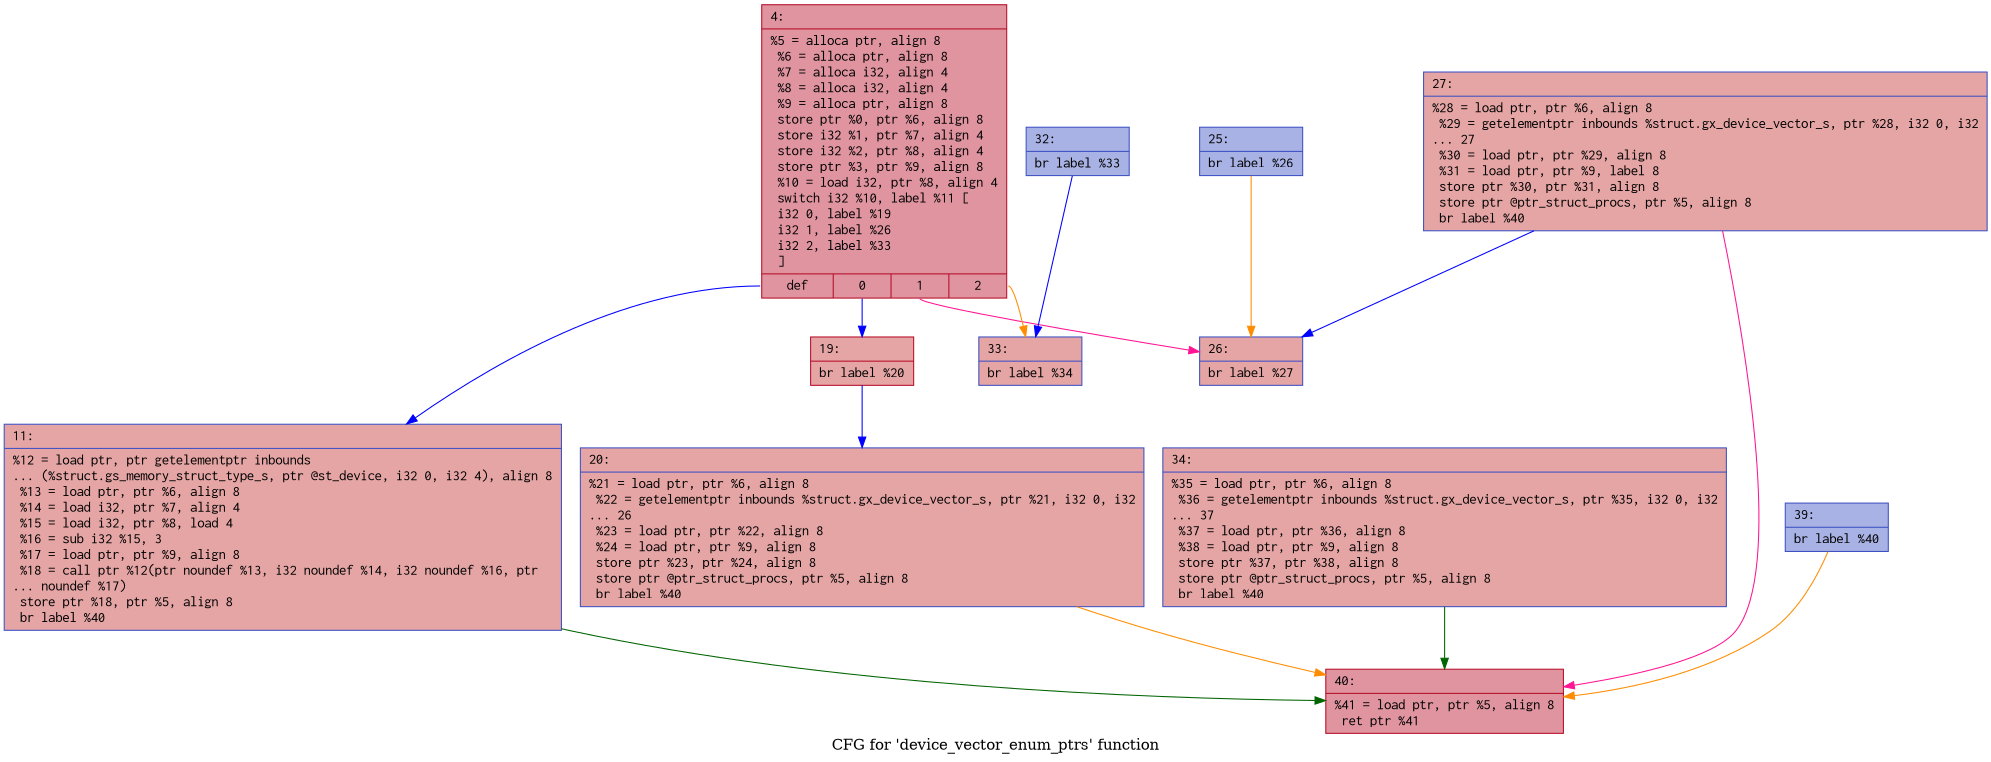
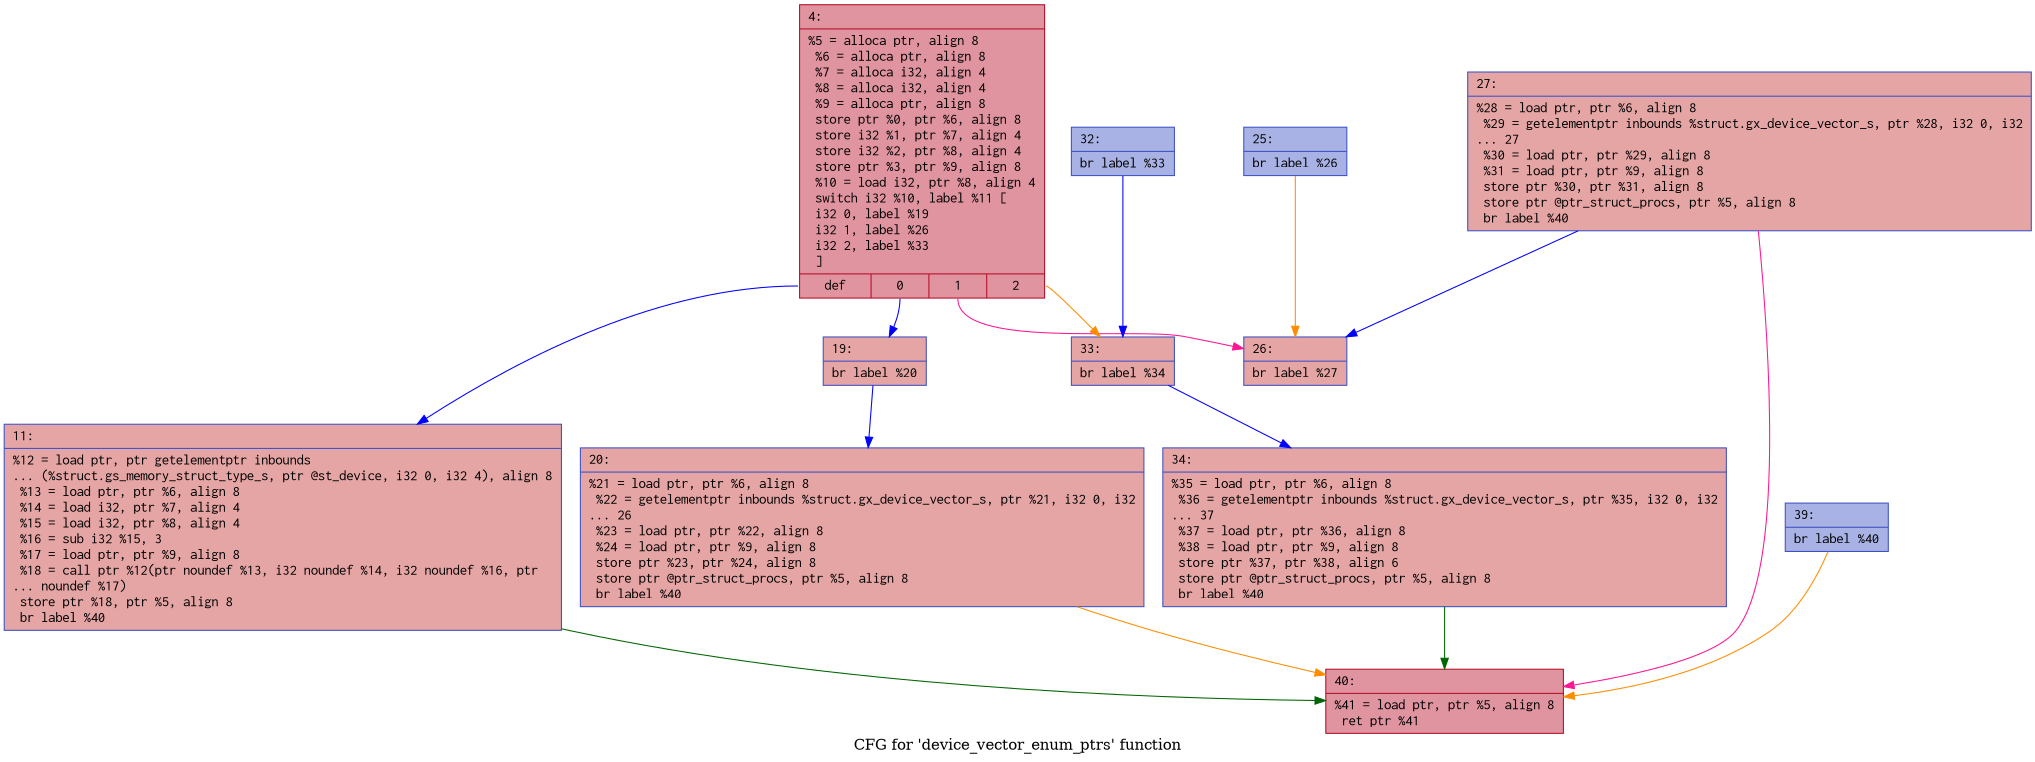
(1546, 171) -> (1590, 171)
(862, 361) -> (875, 361)
none -> (1225, 414)
(123, 523) -> (127, 523)
(1285, 562) -> (1285, 562)
